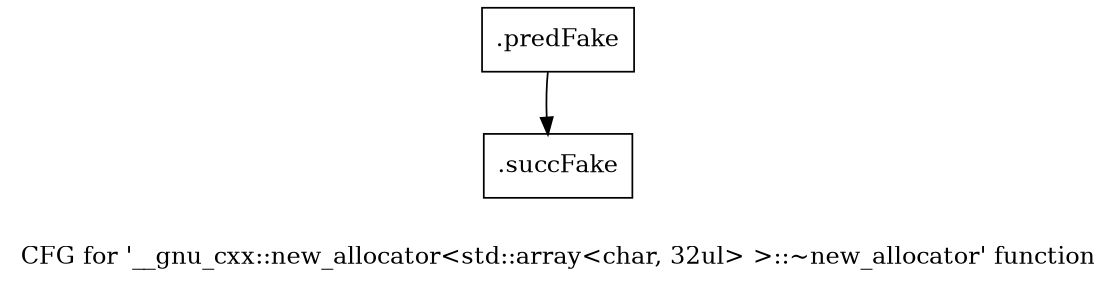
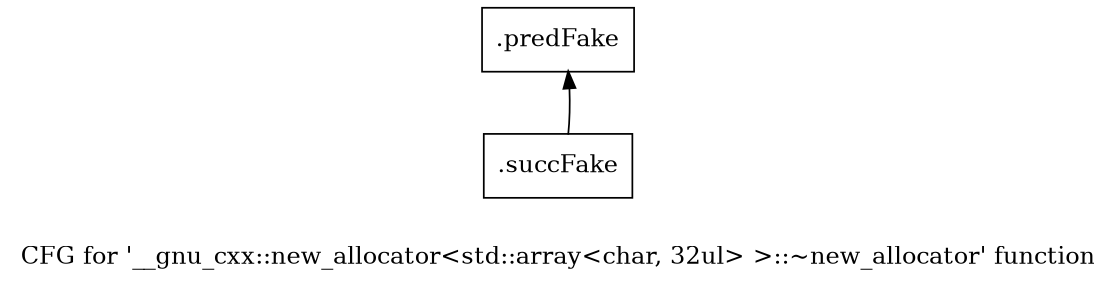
(547, 94) -> (570, 112)
